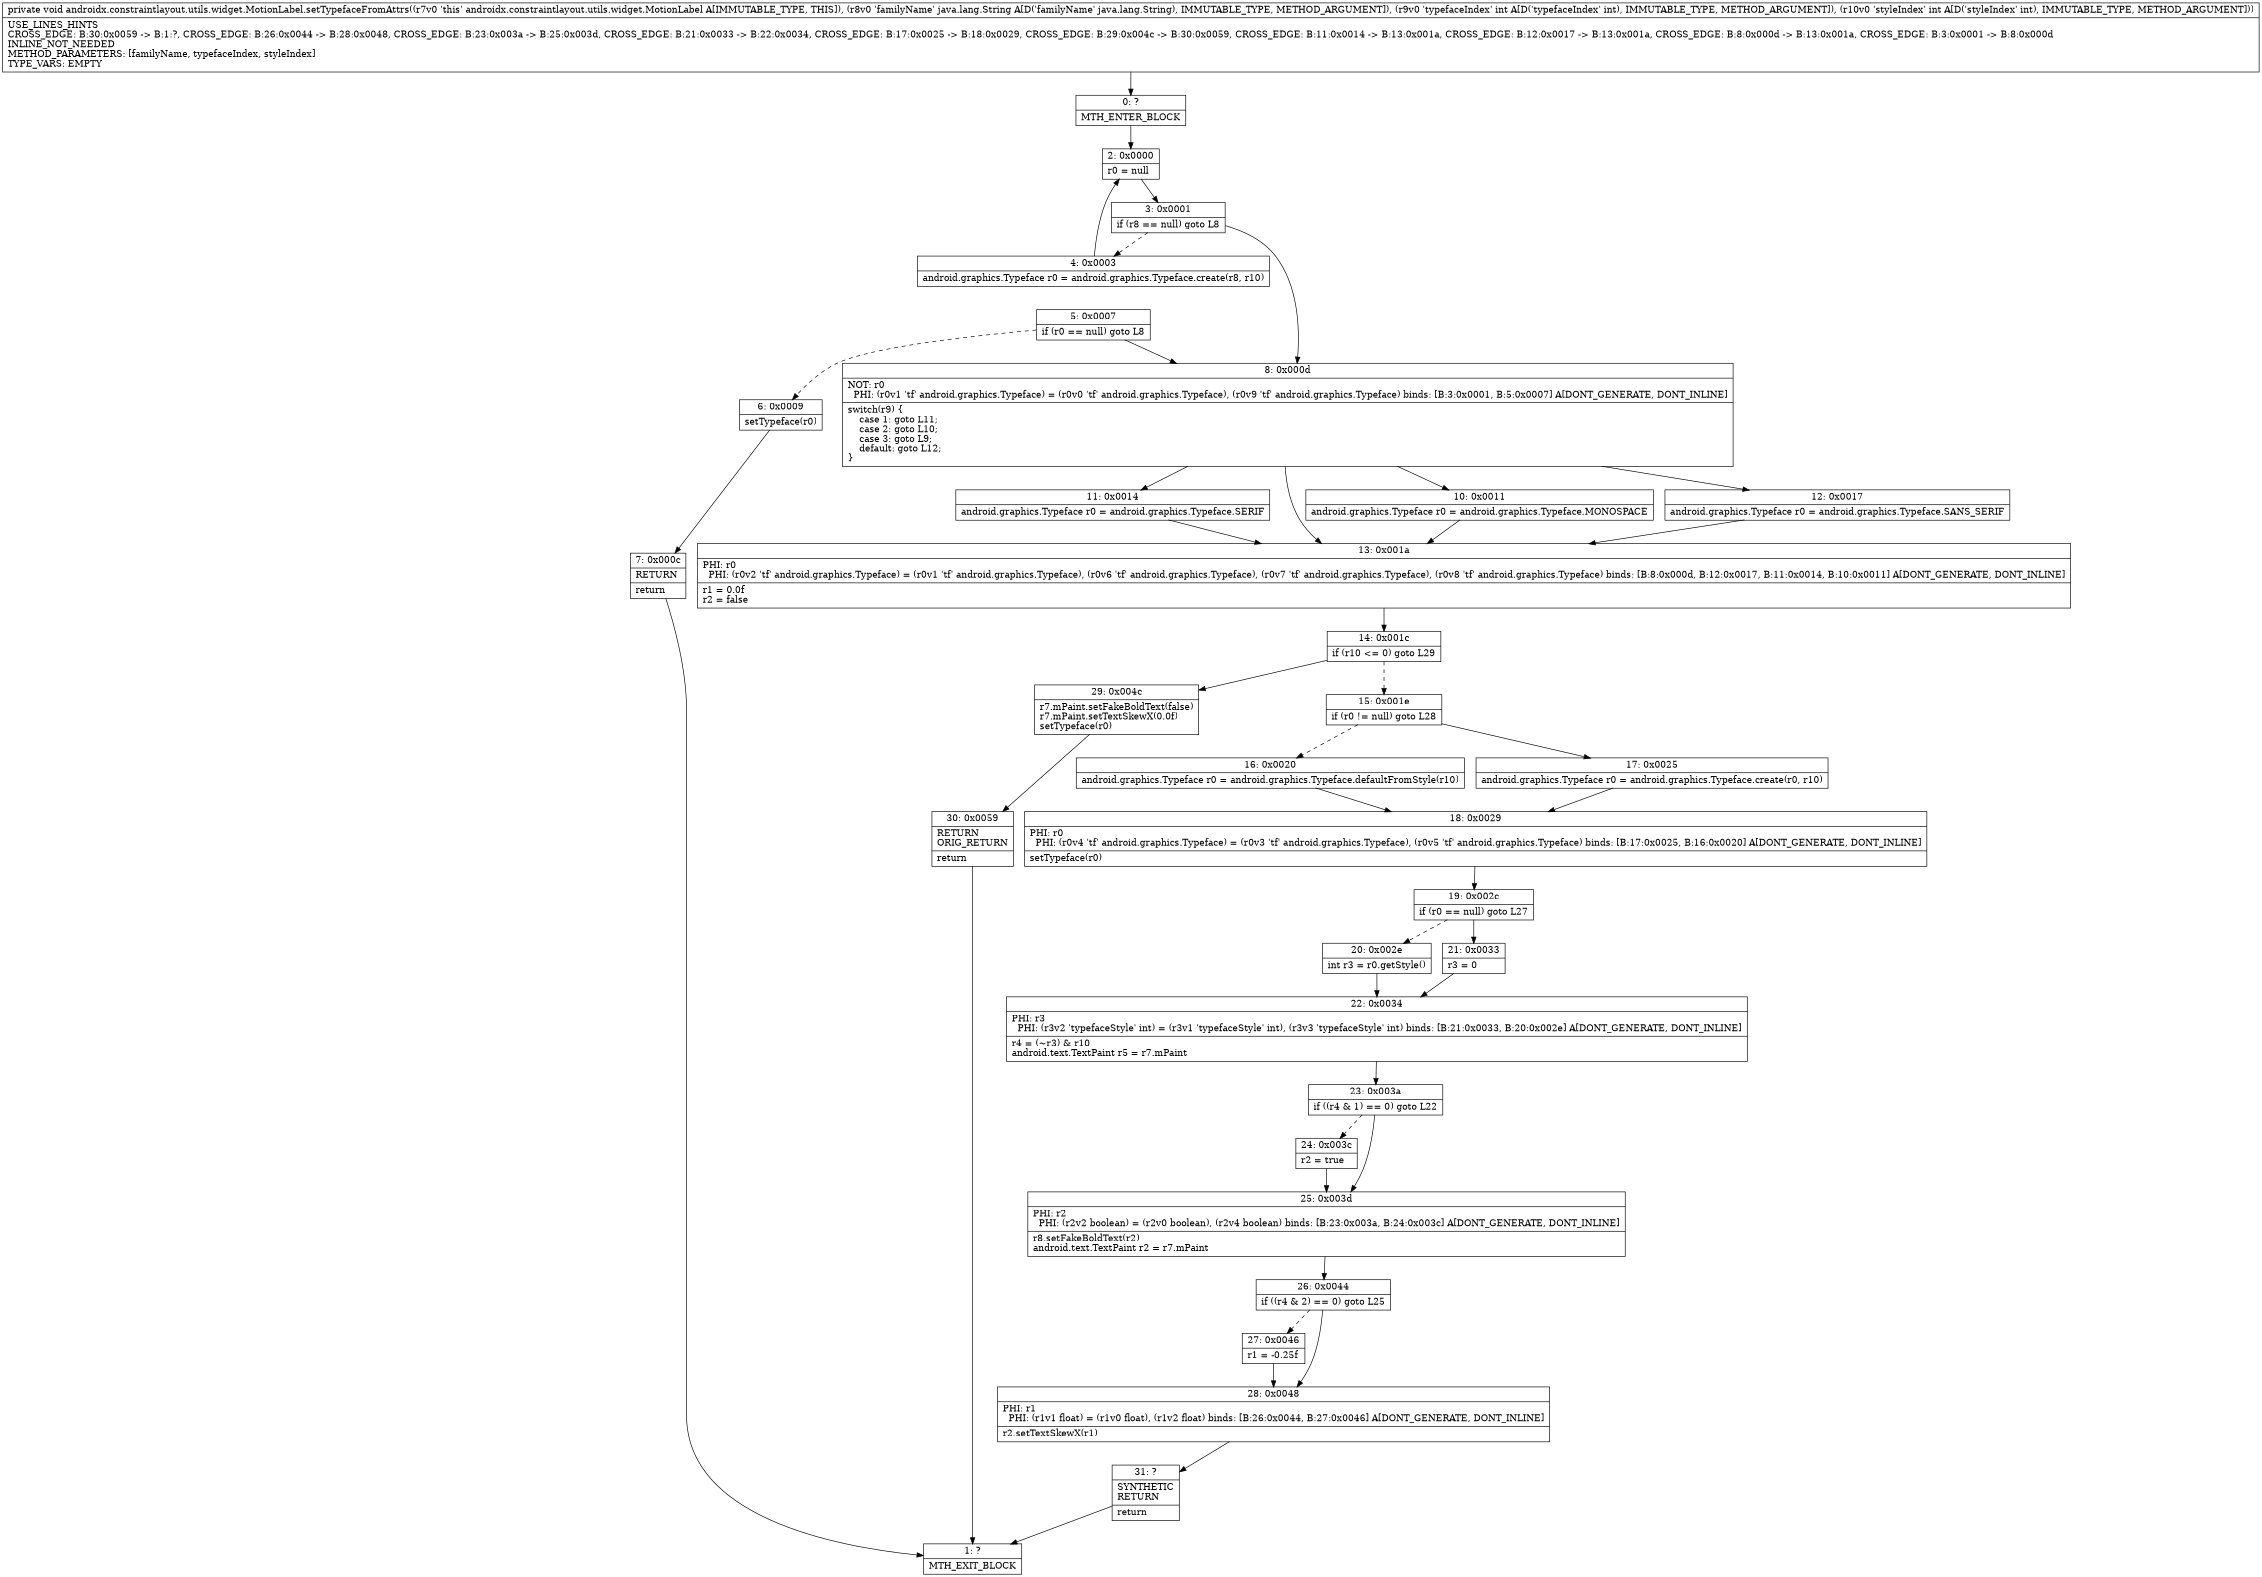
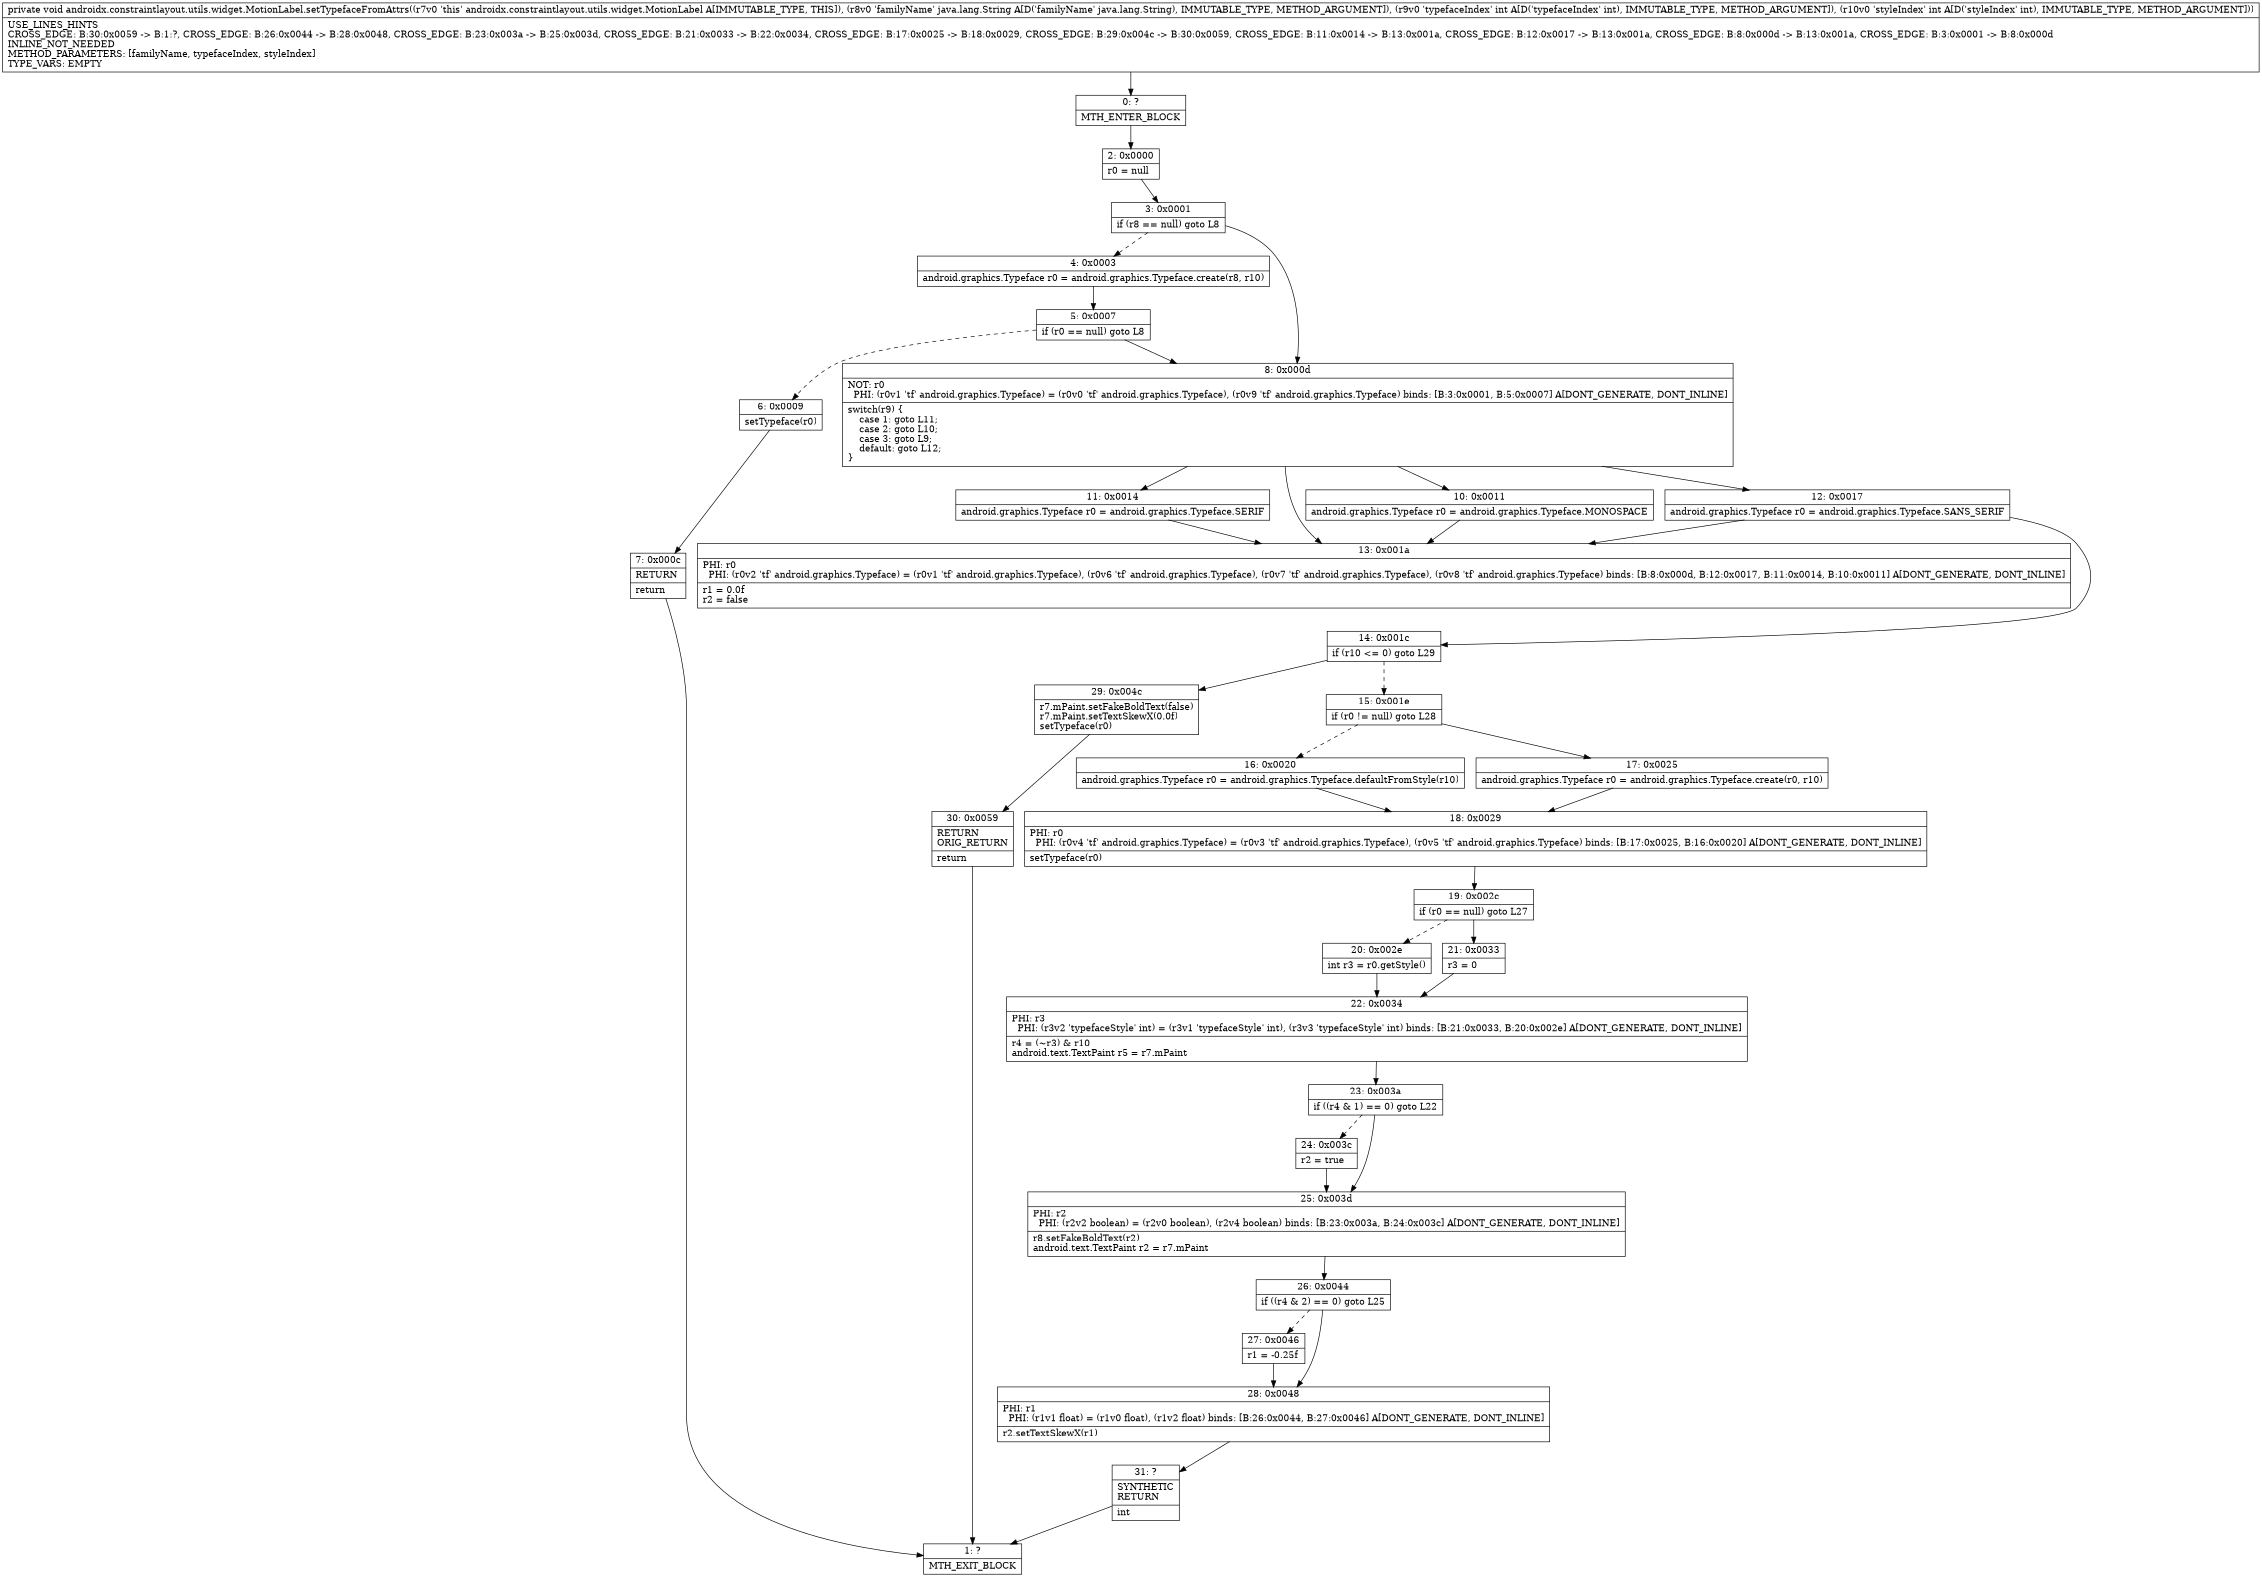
(1100, 219) -> (1093, 295)
(1384, 616) -> (1835, 633)
(1132, 1513) -> (1124, 1513)
